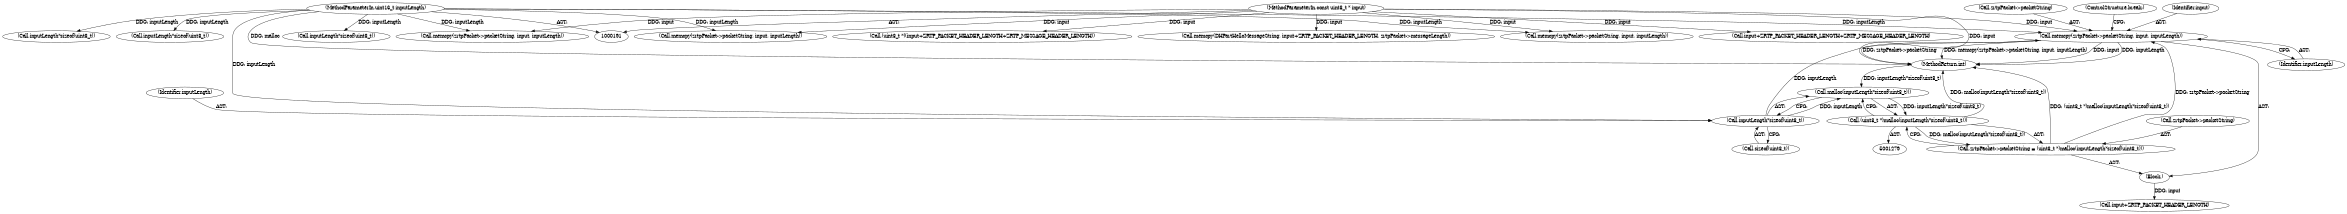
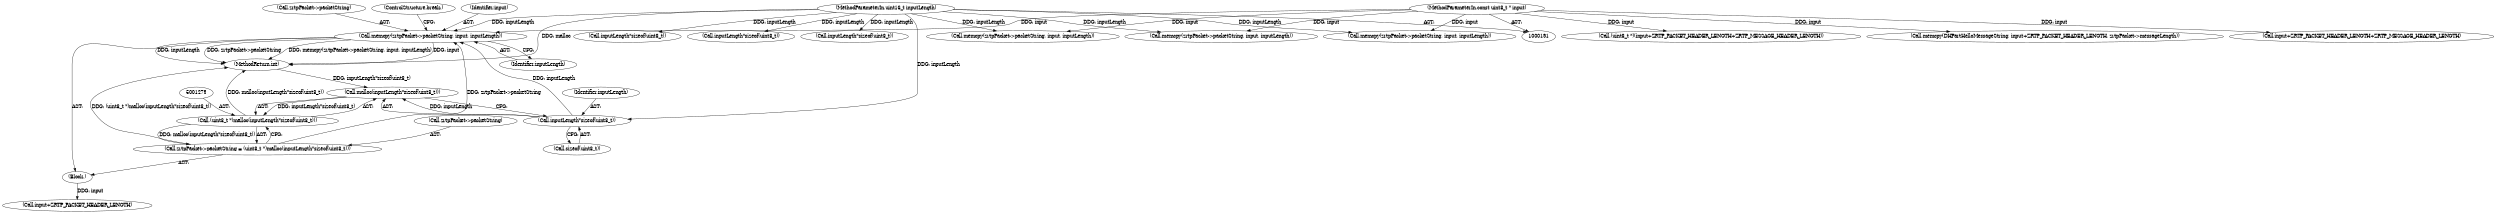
(1785, 15) -> none
(1872, 107) -> (369, 107)
(1890, 132) -> (217, 108)
